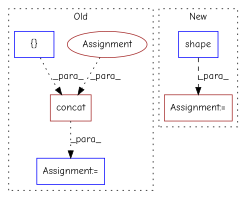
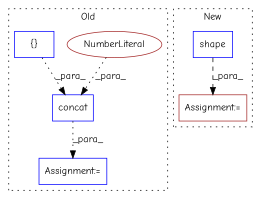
(107, 44) -> (114, 44)
(71, 108) -> (73, 108)
